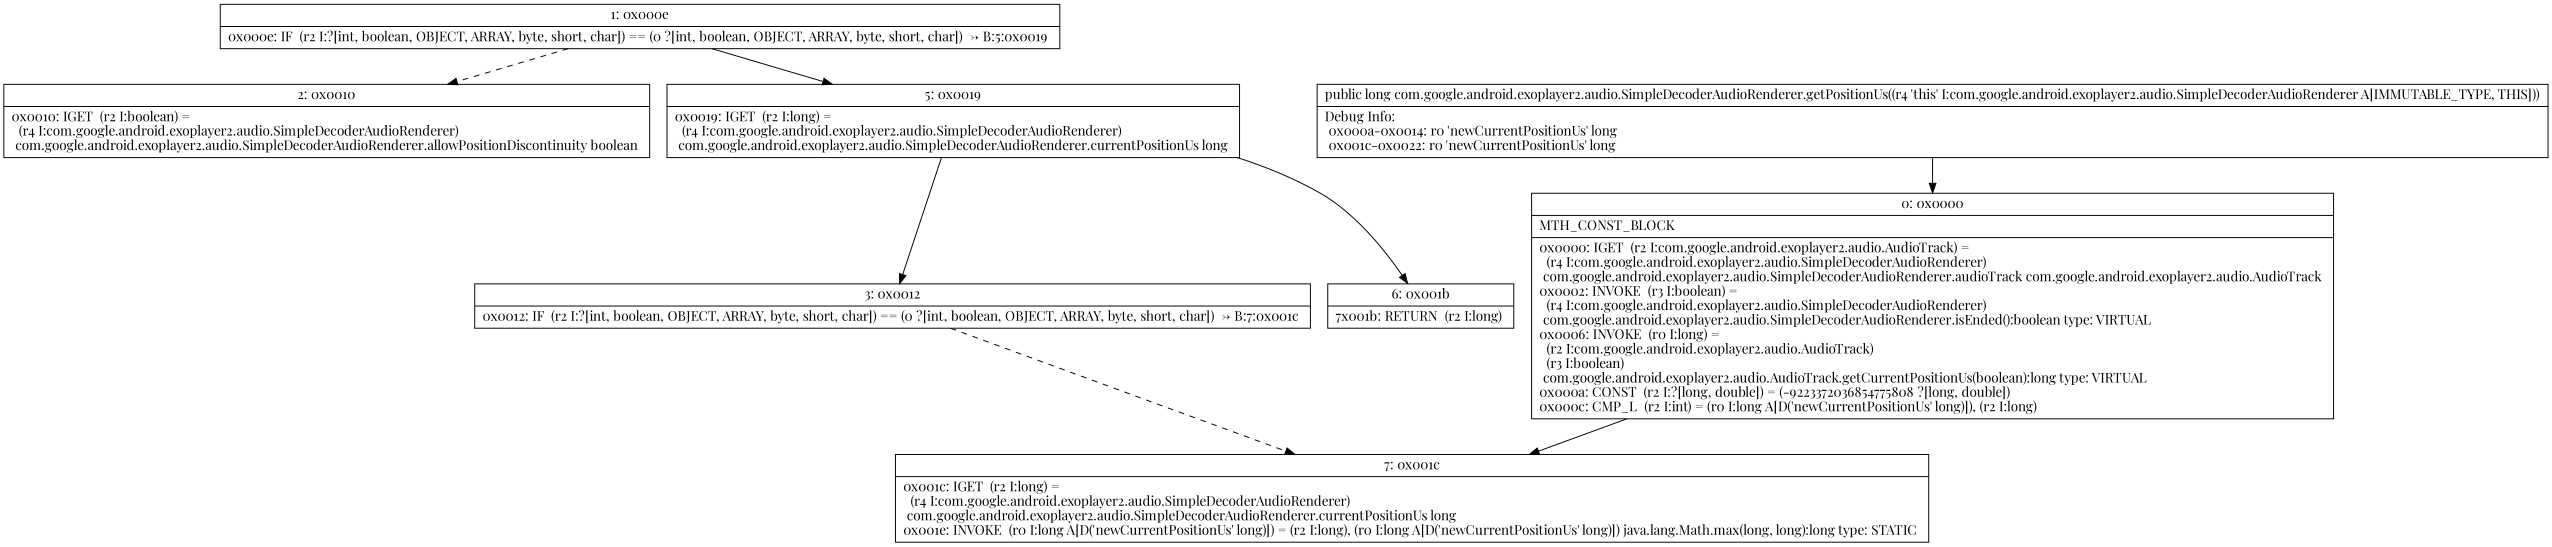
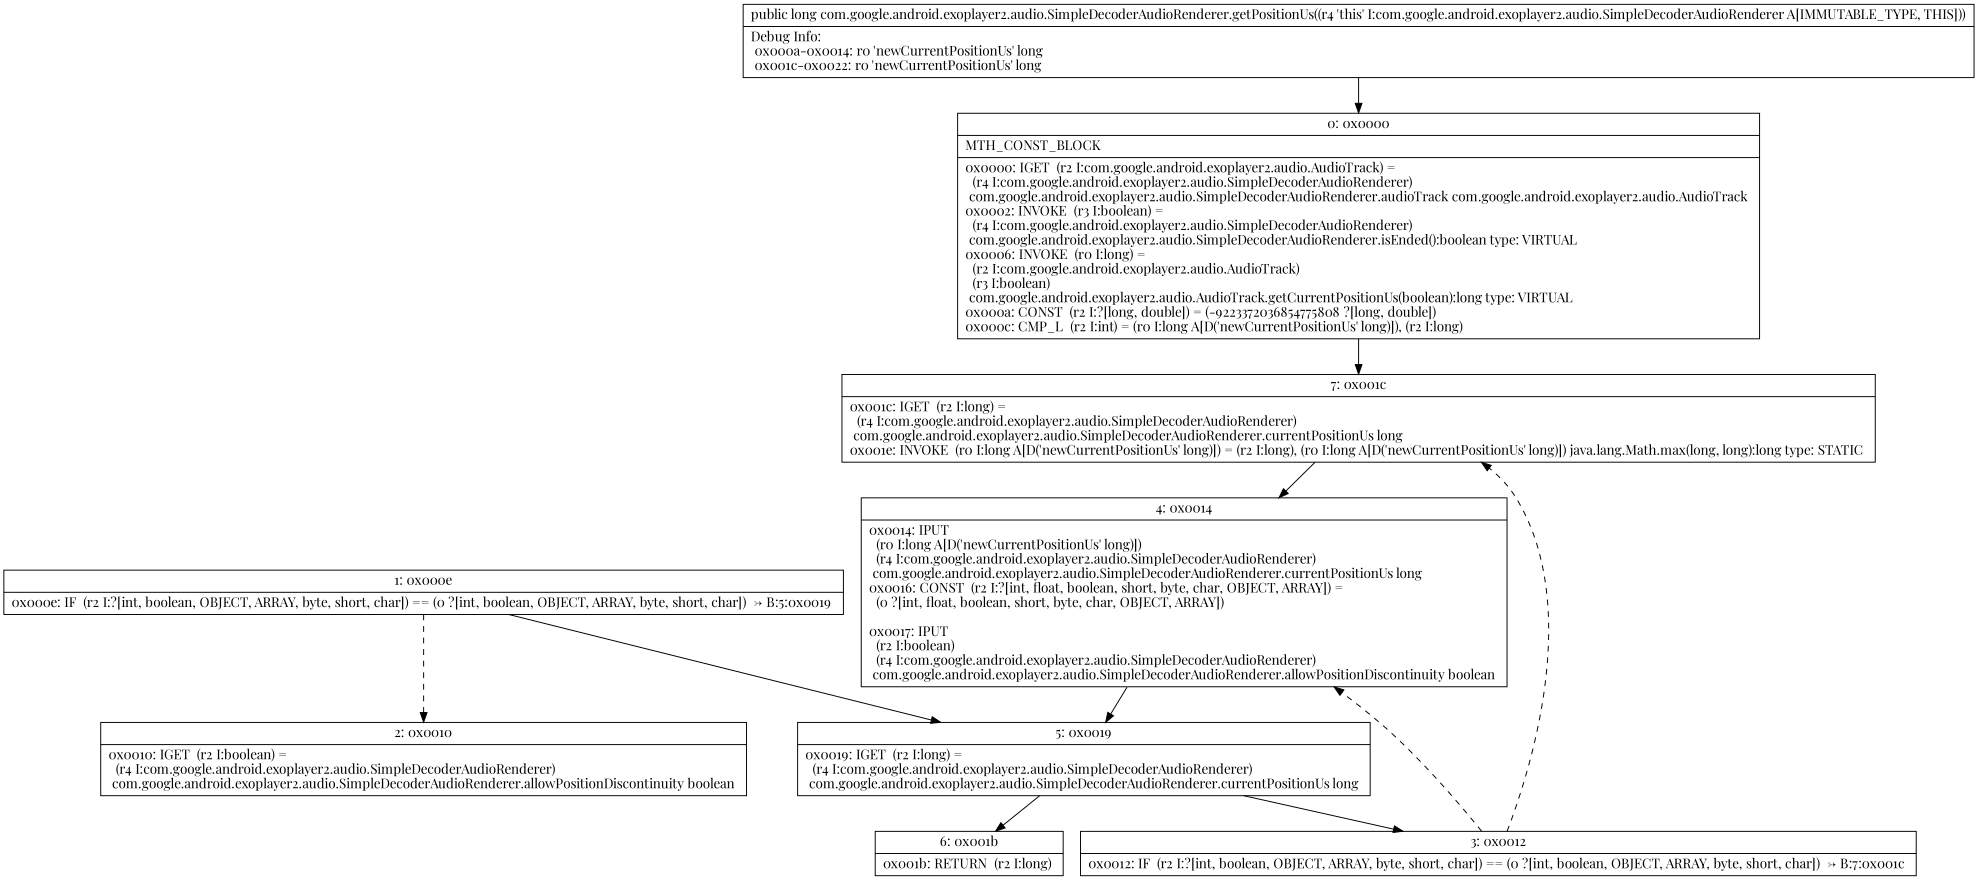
(1421, 317) -> (969, 864)
none -> (1184, 592)
